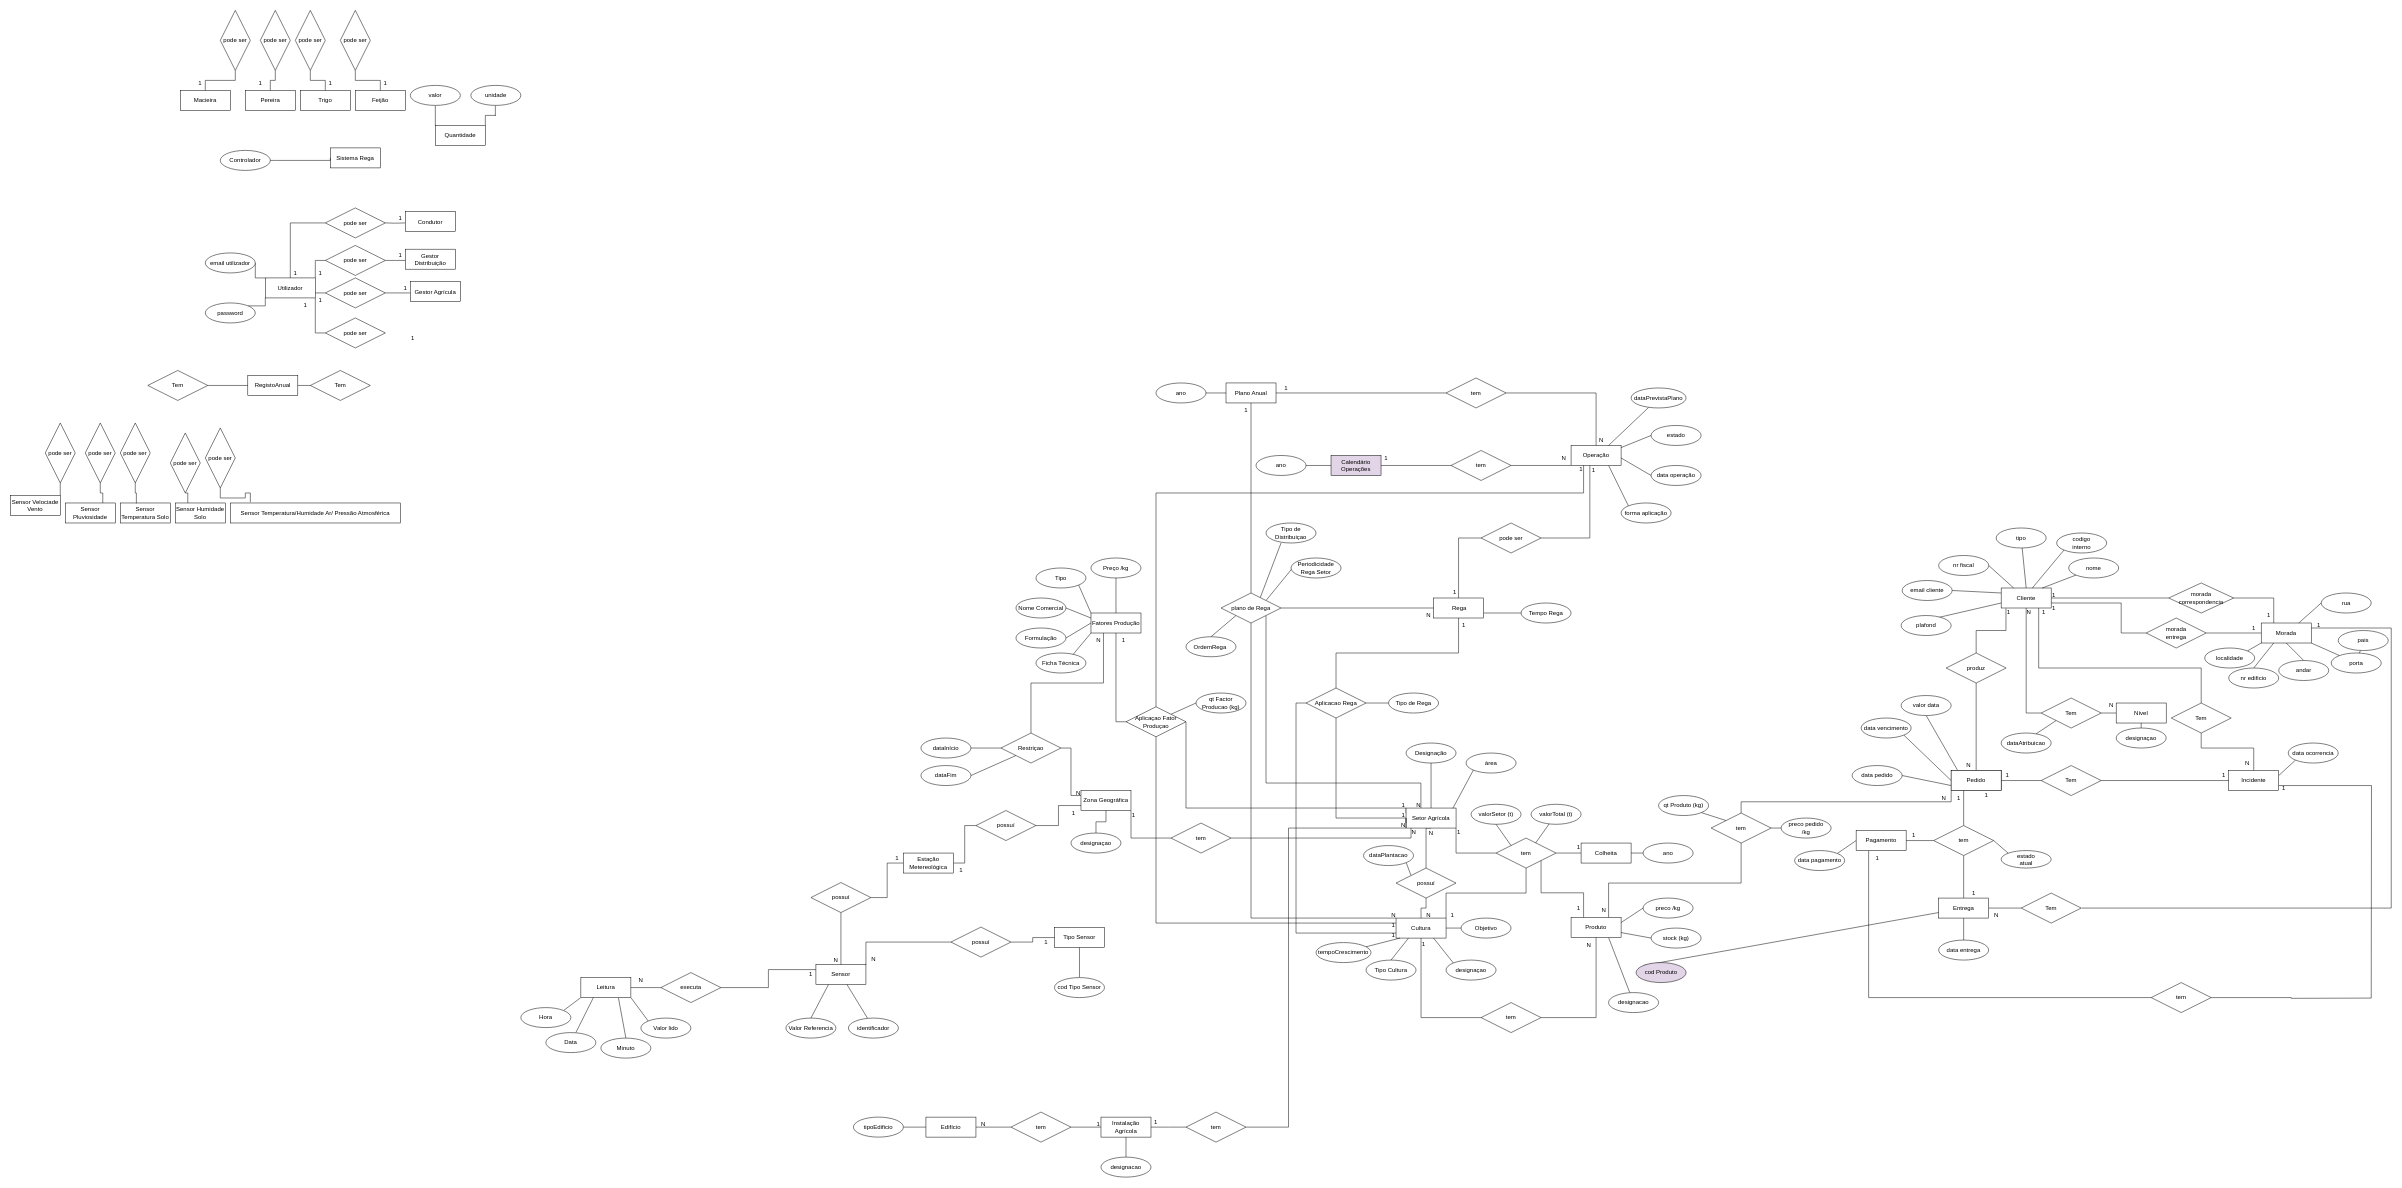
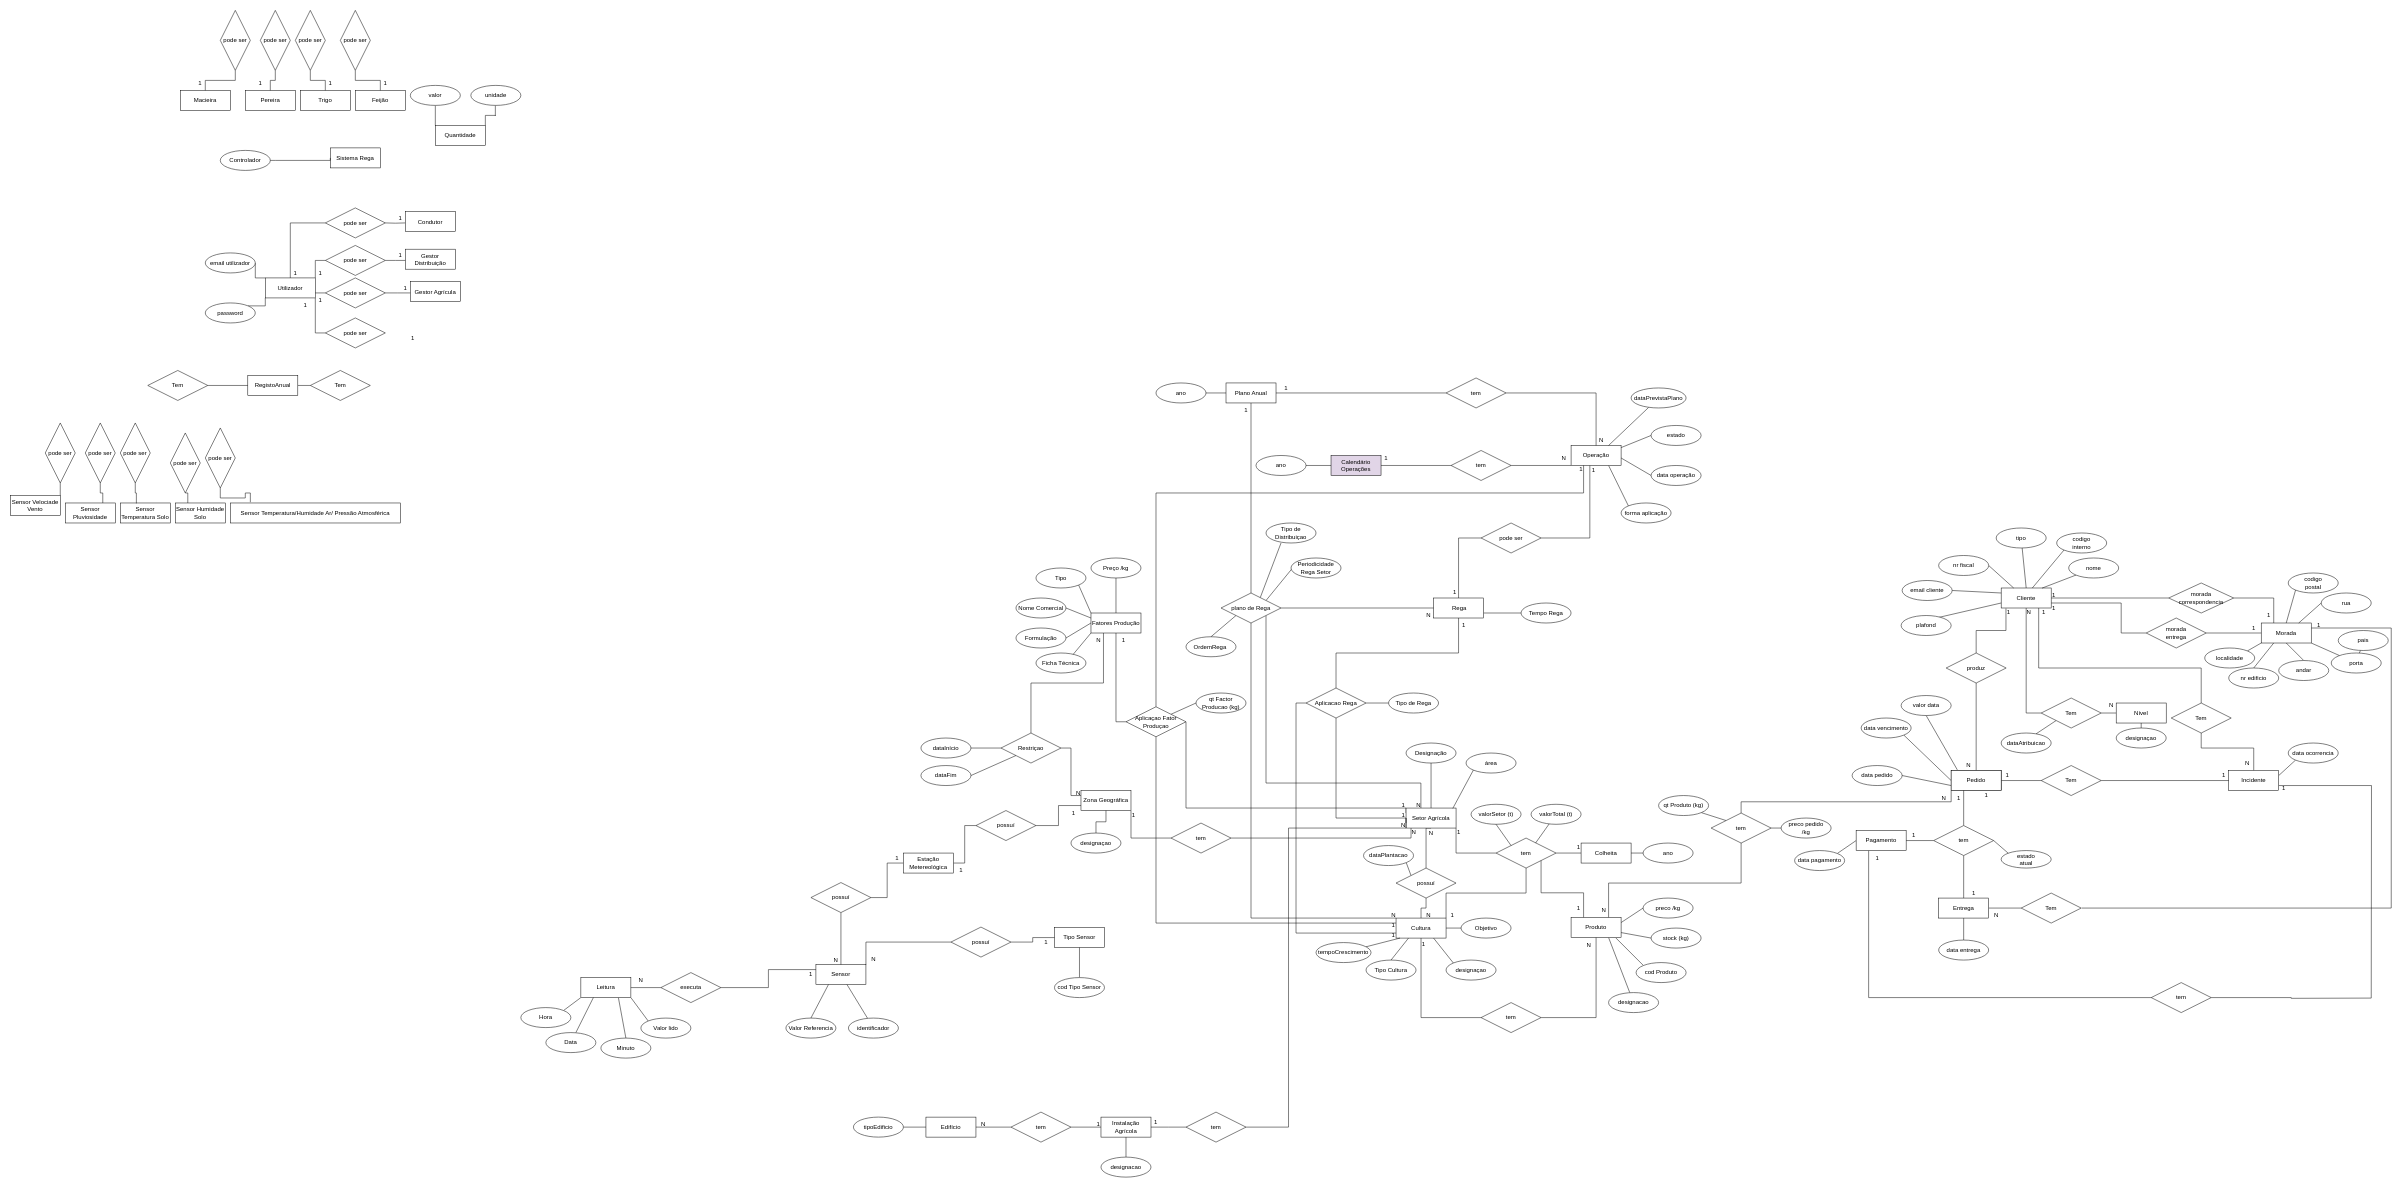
none -> (2313, 583)
none -> (2290, 606)
(1799, 937) -> (1629, 951)
(1661, 972) -> (1661, 972)
